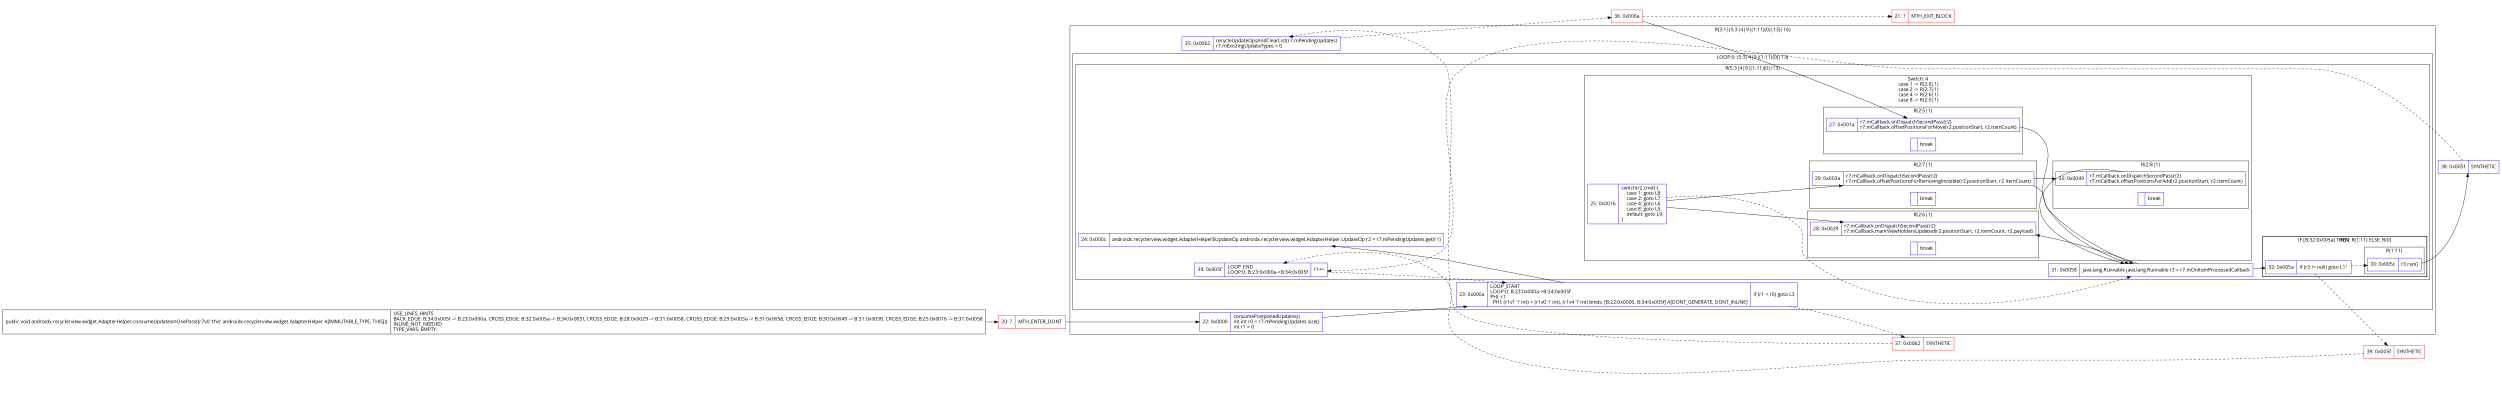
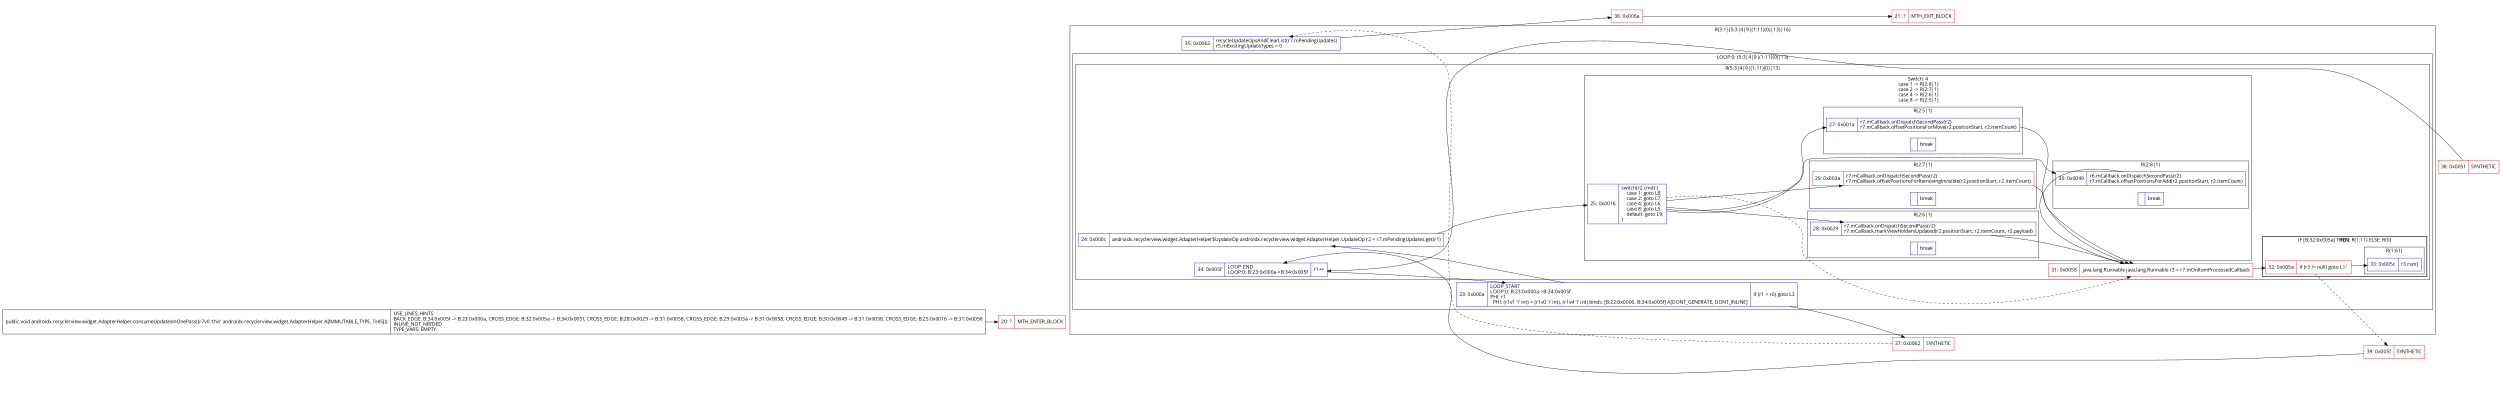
(1765, 16) -> (1765, 16)
(1467, 28) -> (1467, 28)
(1249, 46) -> (1249, 46)
(1823, 60) -> (1823, 60)
(1781, 68) -> (1768, 201)
(2469, 167) -> (2469, 167)
(2136, 176) -> (2136, 176)
(1923, 179) -> (1923, 179)
(2042, 179) -> (1851, 158)
none -> (1509, 213)
(2456, 227) -> none
(2087, 247) -> (2057, 245)
(2394, 251) -> (2394, 251)
(2358, 266) -> (2358, 266)
(2308, 267) -> (2308, 267)
(2151, 270) -> (2151, 270)
(1415, 276) -> (1415, 276)
(1846, 319) -> (1846, 319)
(1040, 322) -> (1040, 322)
(1261, 322) -> none
(1794, 367) -> (1794, 367)
